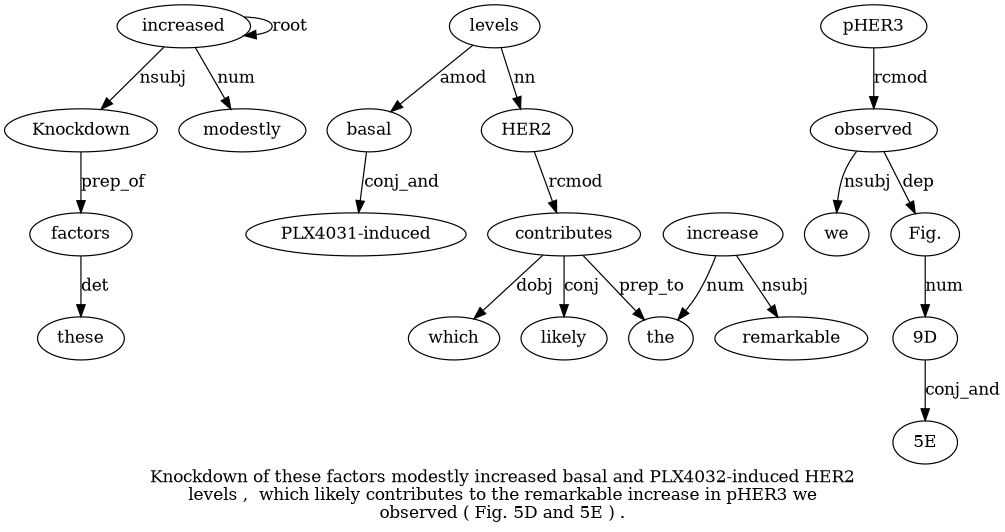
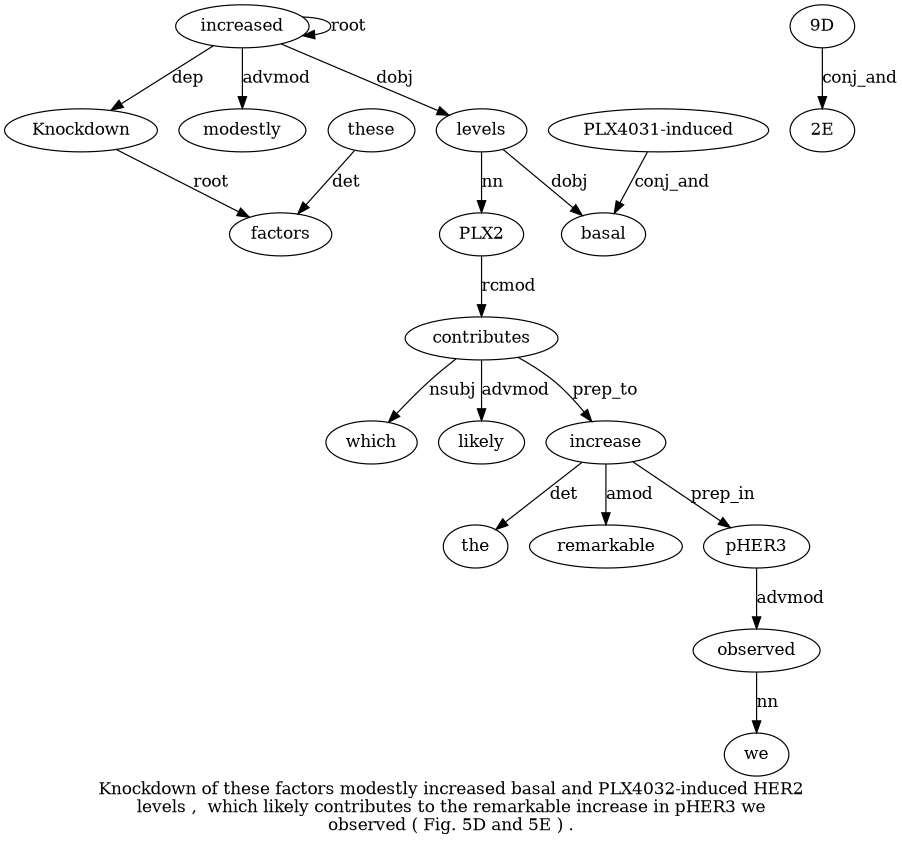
none -> (360, 77)
(163, 78) -> (188, 78)
(236, 78) -> (276, 78)
(464, 78) -> (569, 182)
(901, 78) -> (791, 599)
(527, 130) -> (482, 234)
(363, 176) -> (634, 177)
(113, 182) -> (211, 182)
(868, 182) -> (768, 703)
(925, 234) -> none
(81, 280) -> (330, 178)
(610, 283) -> (554, 381)
(535, 286) -> (453, 390)
(582, 286) -> (516, 390)
(726, 286) -> (564, 494)
(785, 286) -> (630, 494)
(925, 442) -> (822, 130)
none -> (677, 491)
